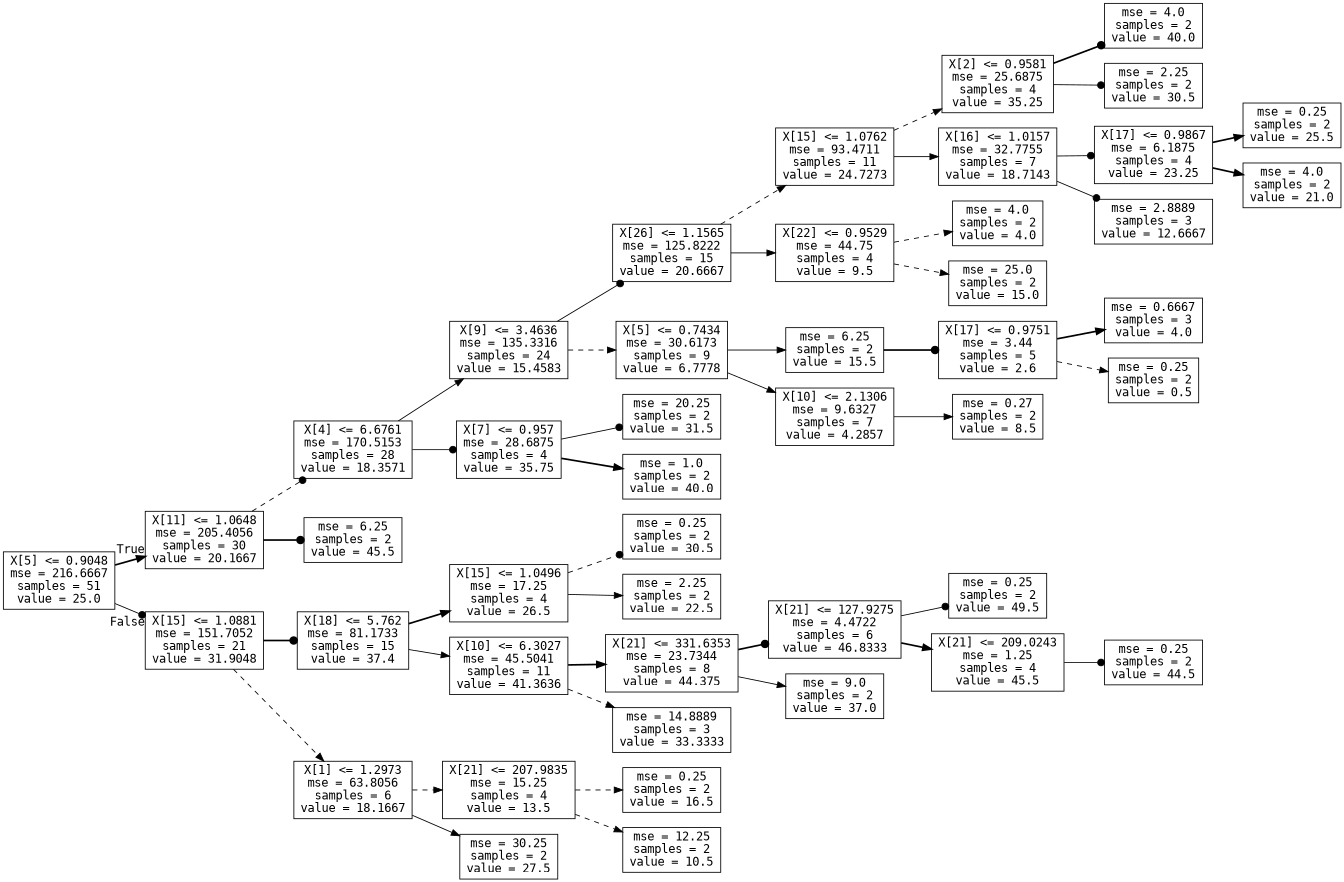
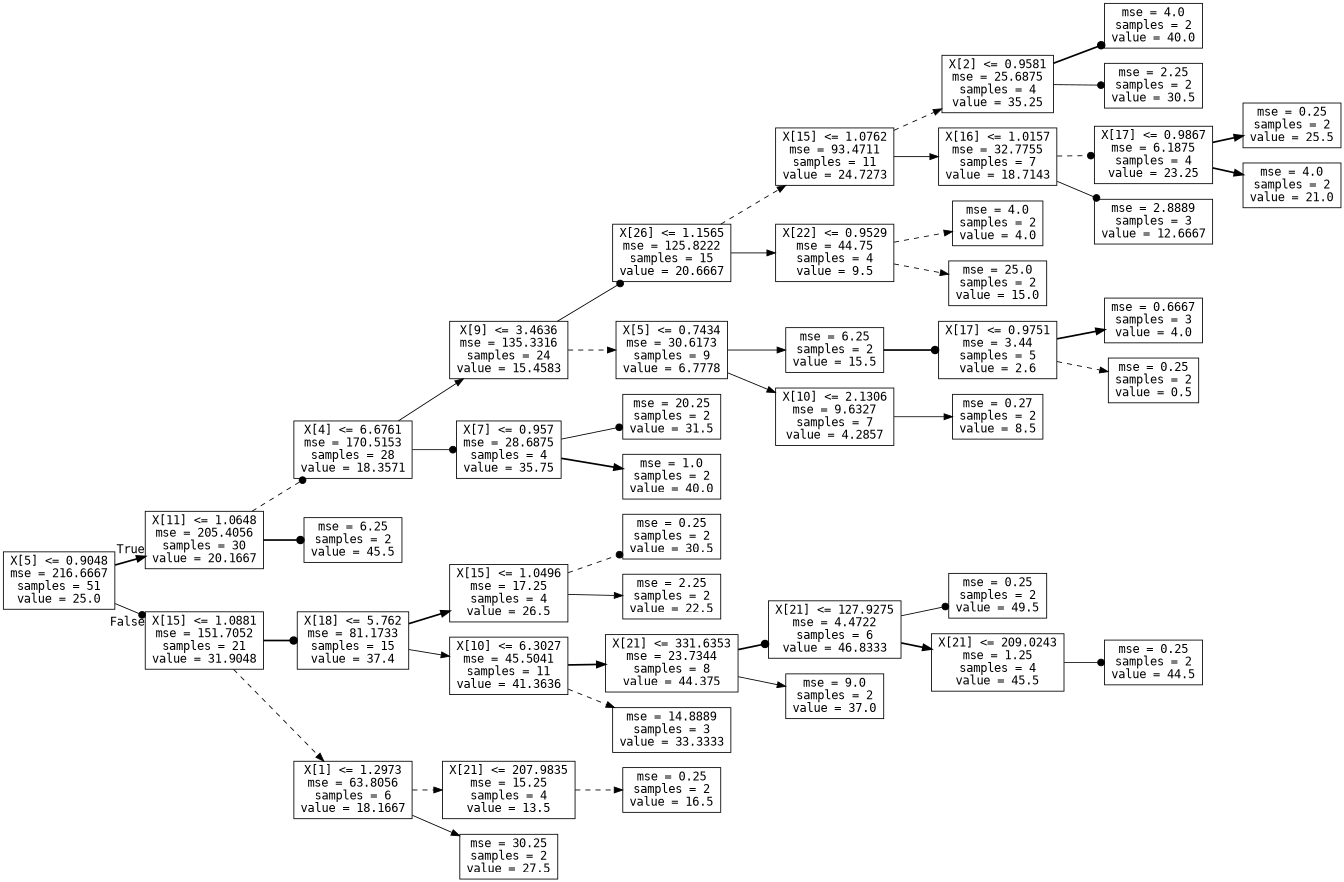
(1072, 156) -> (1072, 156)
(672, 850) -> none
